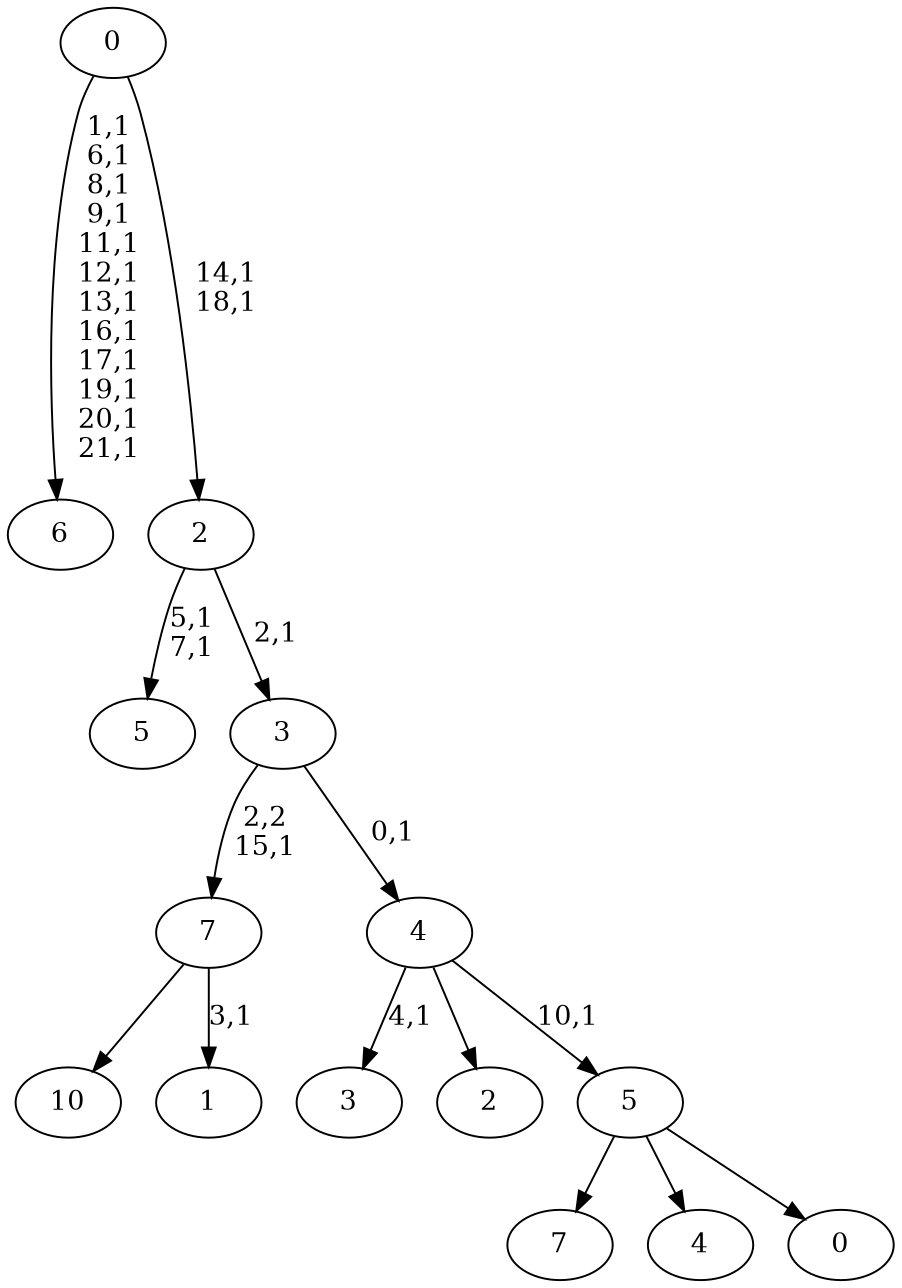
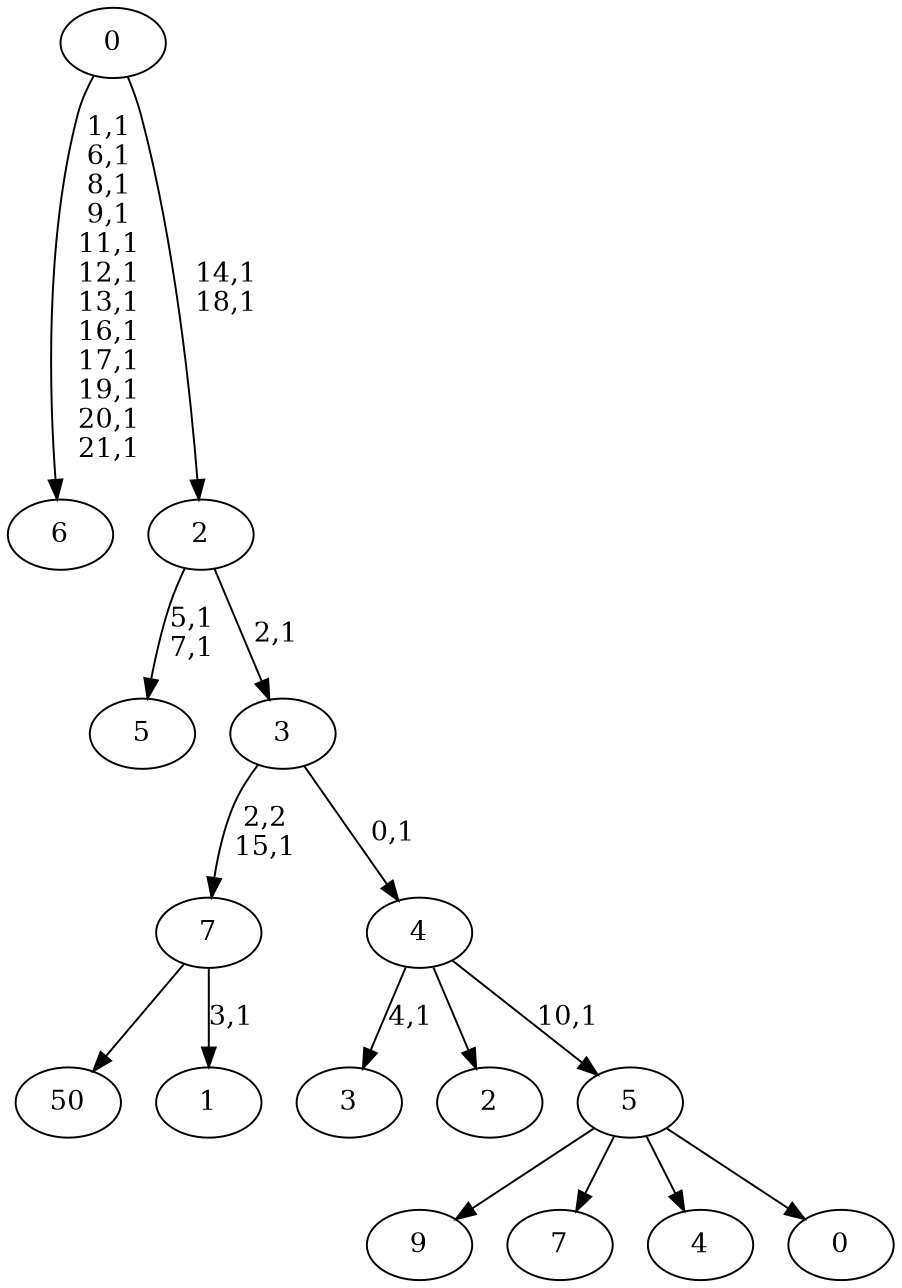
(68, 1103) -> (68, 1103)
none -> (420, 1245)
